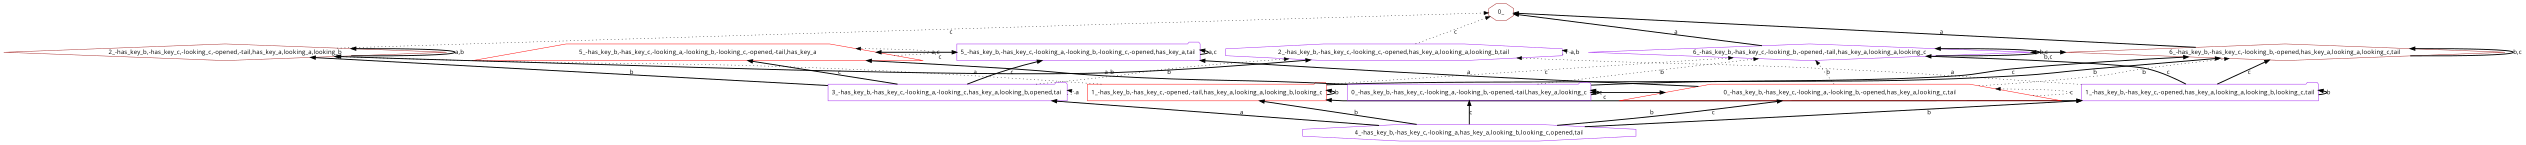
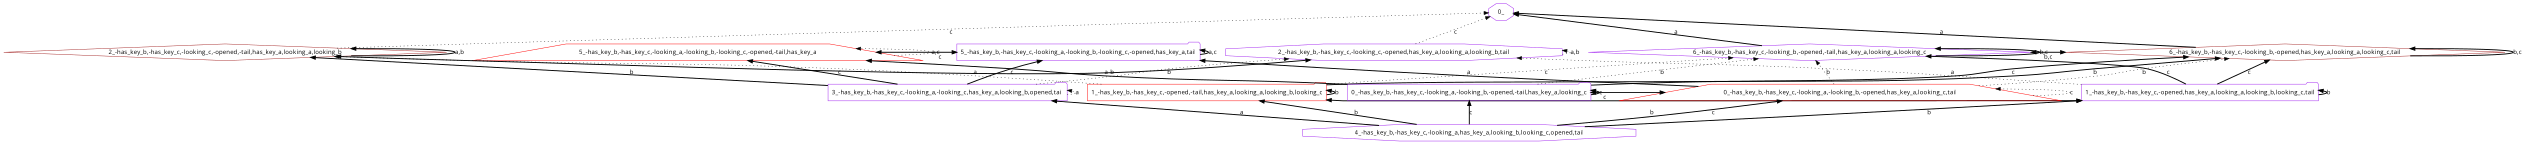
(1501, 12) -> (1501, 12)
